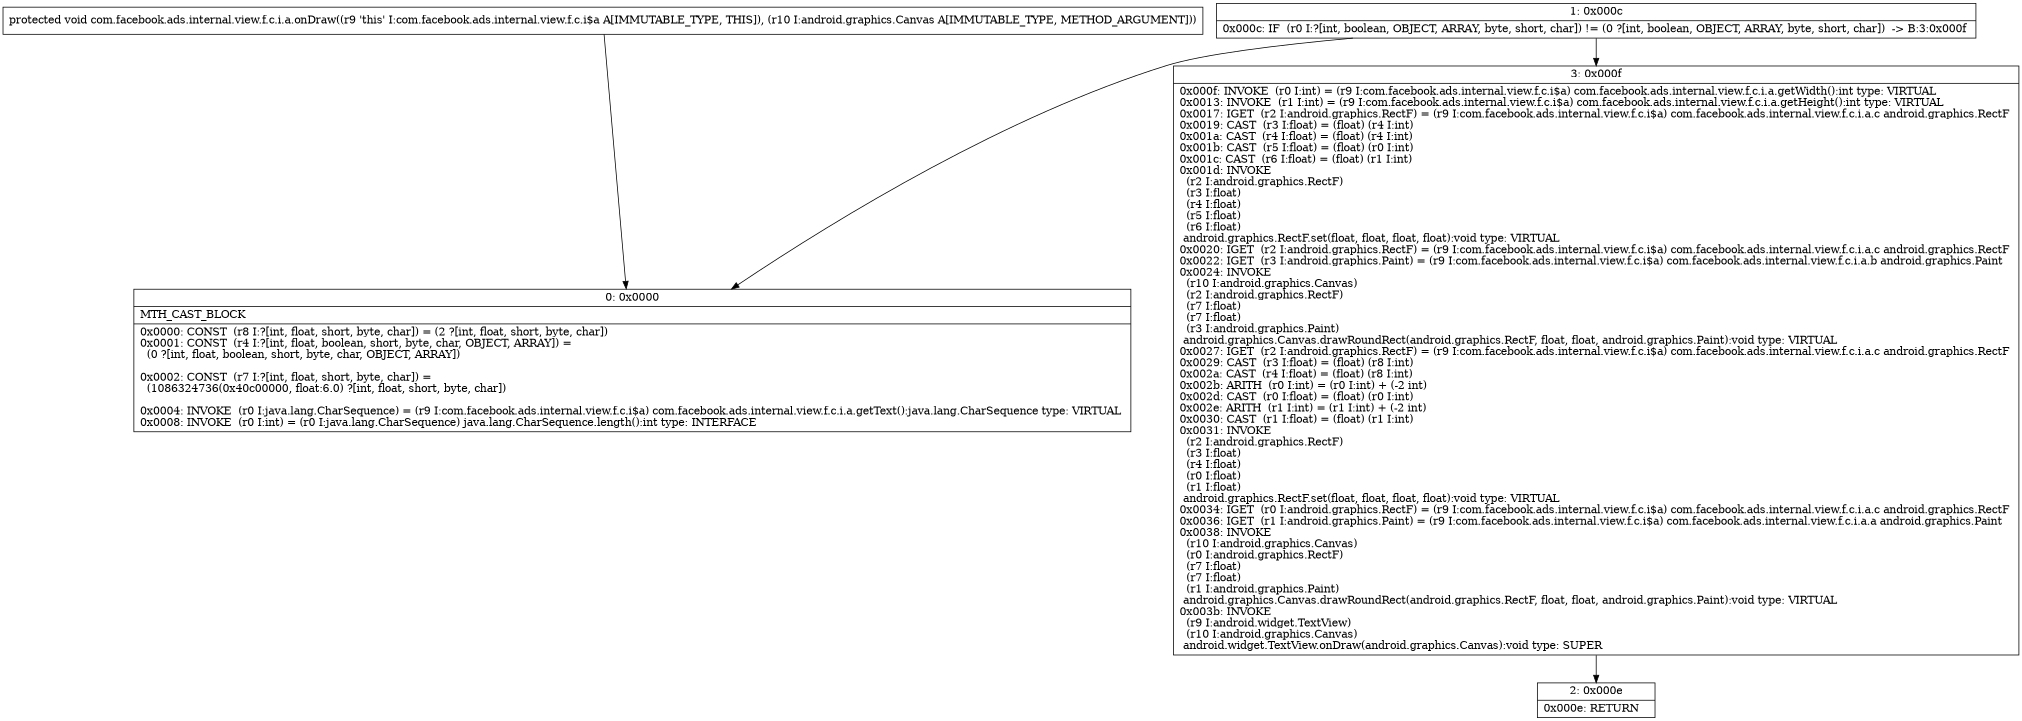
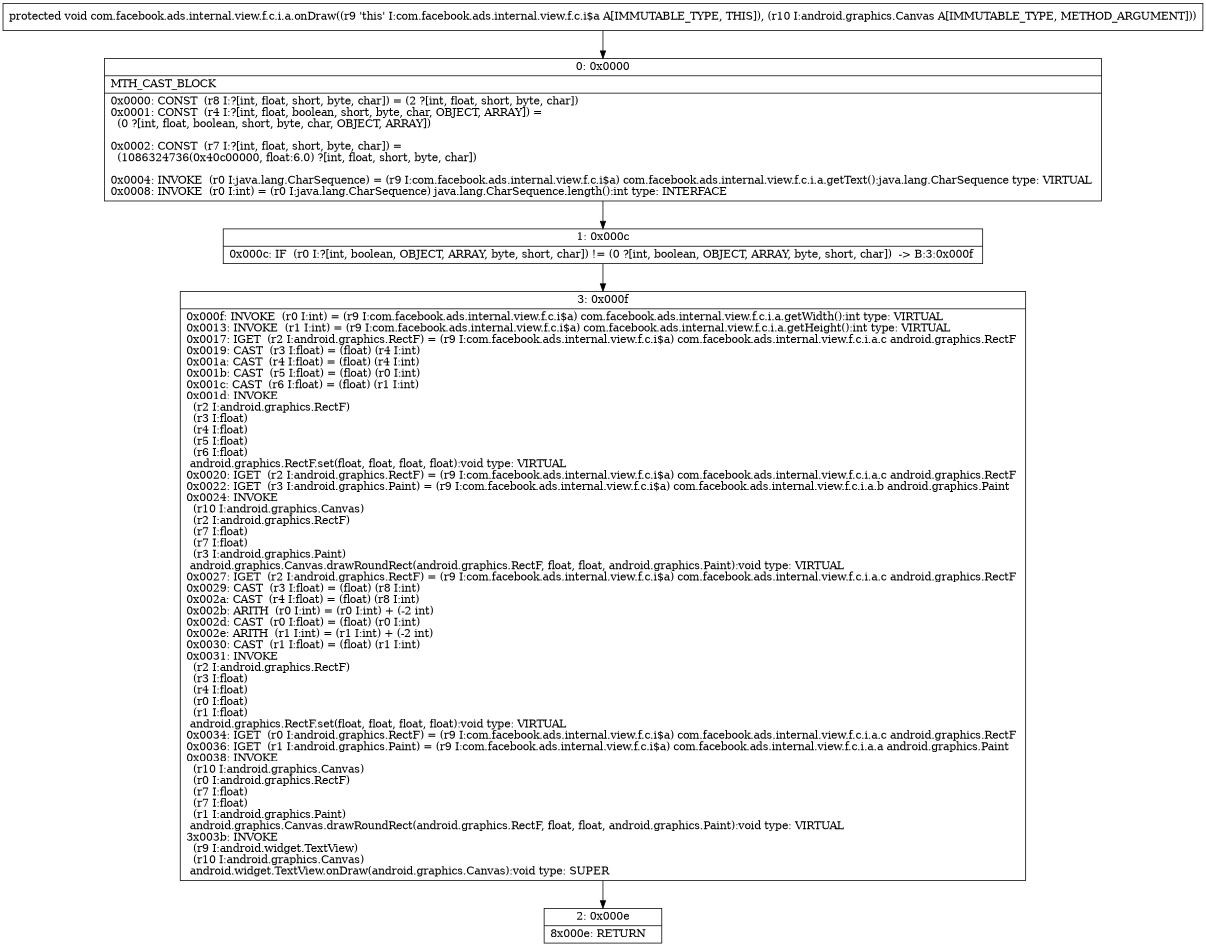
(1030, 119) -> (603, 211)
(1229, 612) -> (236, 838)
(1596, 709) -> (603, 934)
